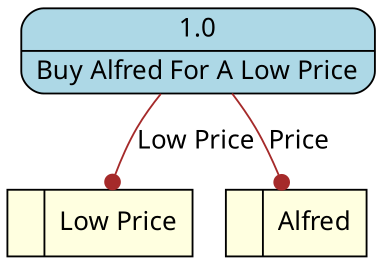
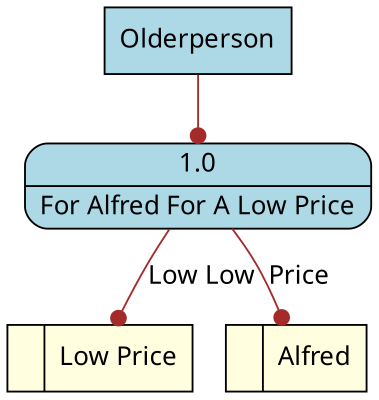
none -> (198, 41)
(198, 71) -> (198, 206)
(196, 142) -> (202, 277)
